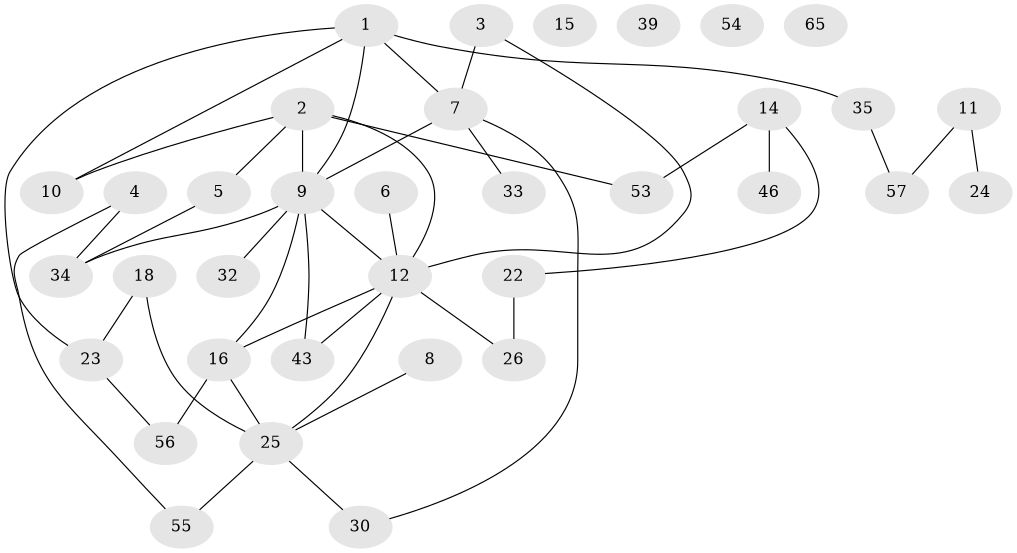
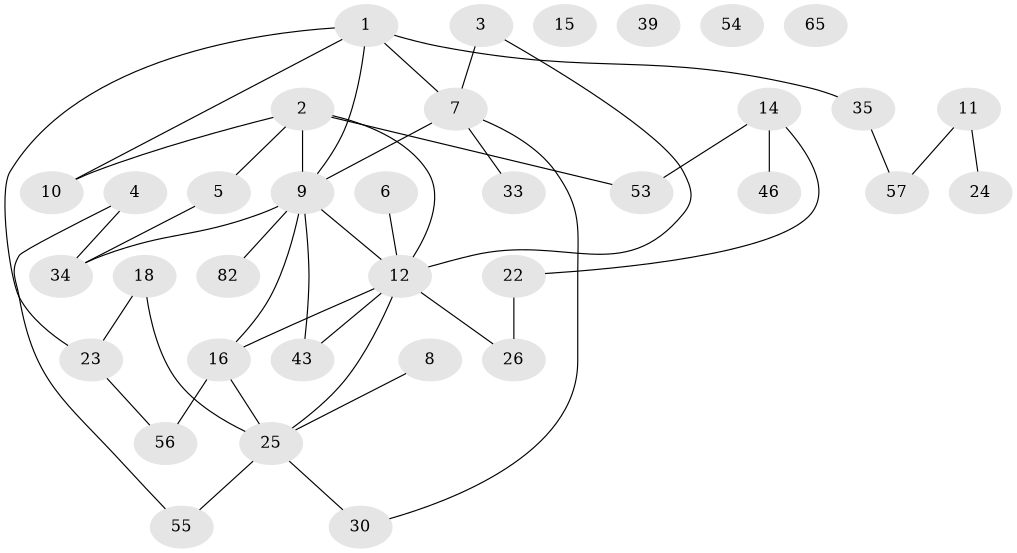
(228, 276) -> (228, 276)
